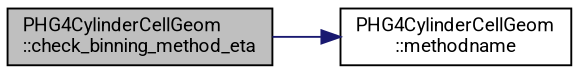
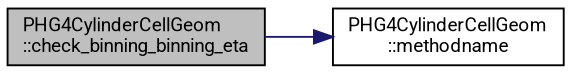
(140, 37) -> (136, 37)
